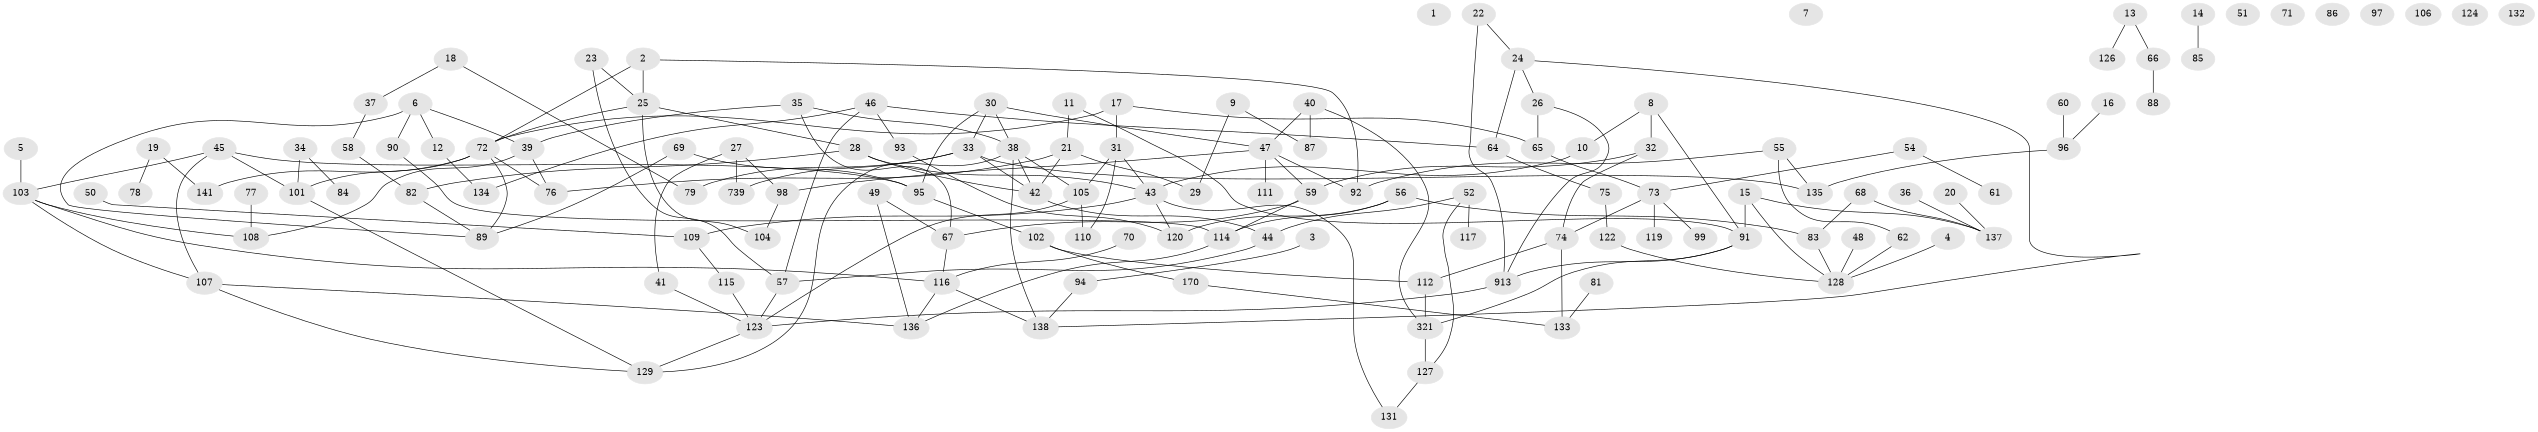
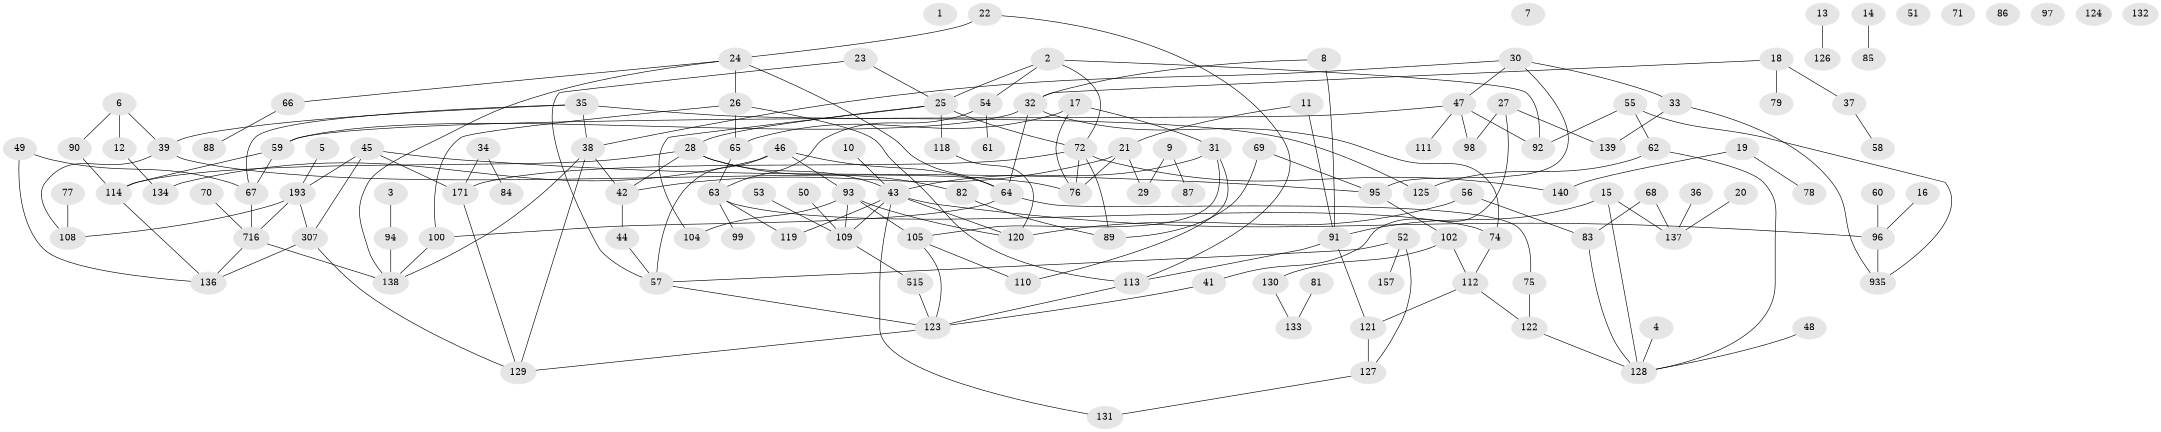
(2423, 14) -> none
(2142, 37) -> (512, 81)
none -> (1437, 75)
none -> (1020, 79)
(1310, 104) -> none
(799, 125) -> (1056, 149)
(1617, 126) -> none
none -> (942, 149)
none -> (1019, 149)
(828, 167) -> none
(1002, 171) -> none
(1047, 171) -> (879, 214)
(386, 175) -> none
(21, 194) -> (297, 194)
(205, 194) -> (1561, 194)
(297, 194) -> (460, 194)
(736, 194) -> (1608, 149)
none -> (759, 194)
none -> (1421, 194)
(1654, 194) -> (714, 194)
(1815, 194) -> (1878, 283)
(75, 206) -> none
none -> (847, 210)
none -> (852, 213)
(1367, 213) -> (1049, 265)
(773, 216) -> (771, 216)
(1273, 221) -> (455, 164)
none -> (1360, 226)
none -> (437, 238)
(1468, 238) -> (1386, 283)
(204, 283) -> (310, 238)
(727, 283) -> (915, 283)
(942, 283) -> (251, 238)
(1191, 283) -> (1271, 283)
(1503, 283) -> (1132, 283)
(1562, 283) -> none
none -> (1500, 306)
(1425, 328) -> (1368, 328)
